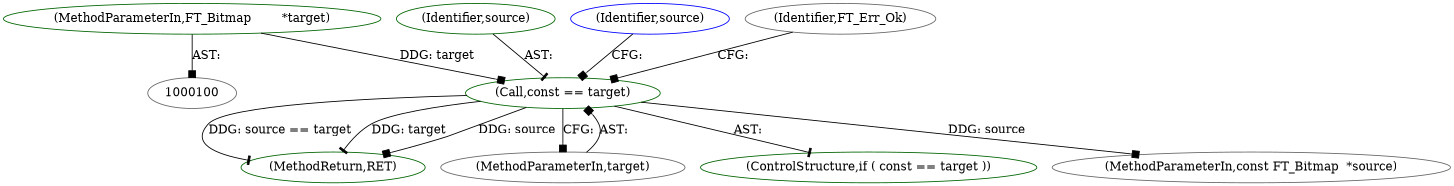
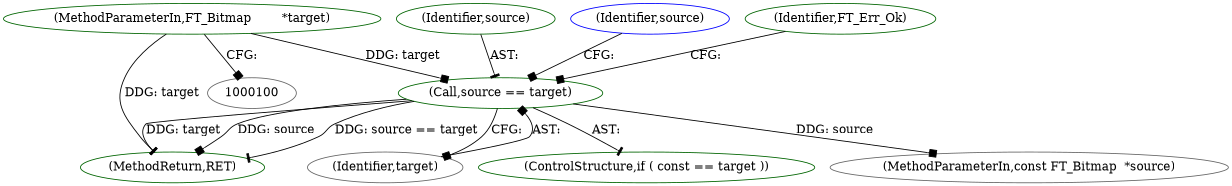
(840, 19) -> (840, 19)
(208, 56) -> (244, 56)
none -> (121, 88)
(563, 93) -> (501, 93)
(563, 167) -> (385, 167)
